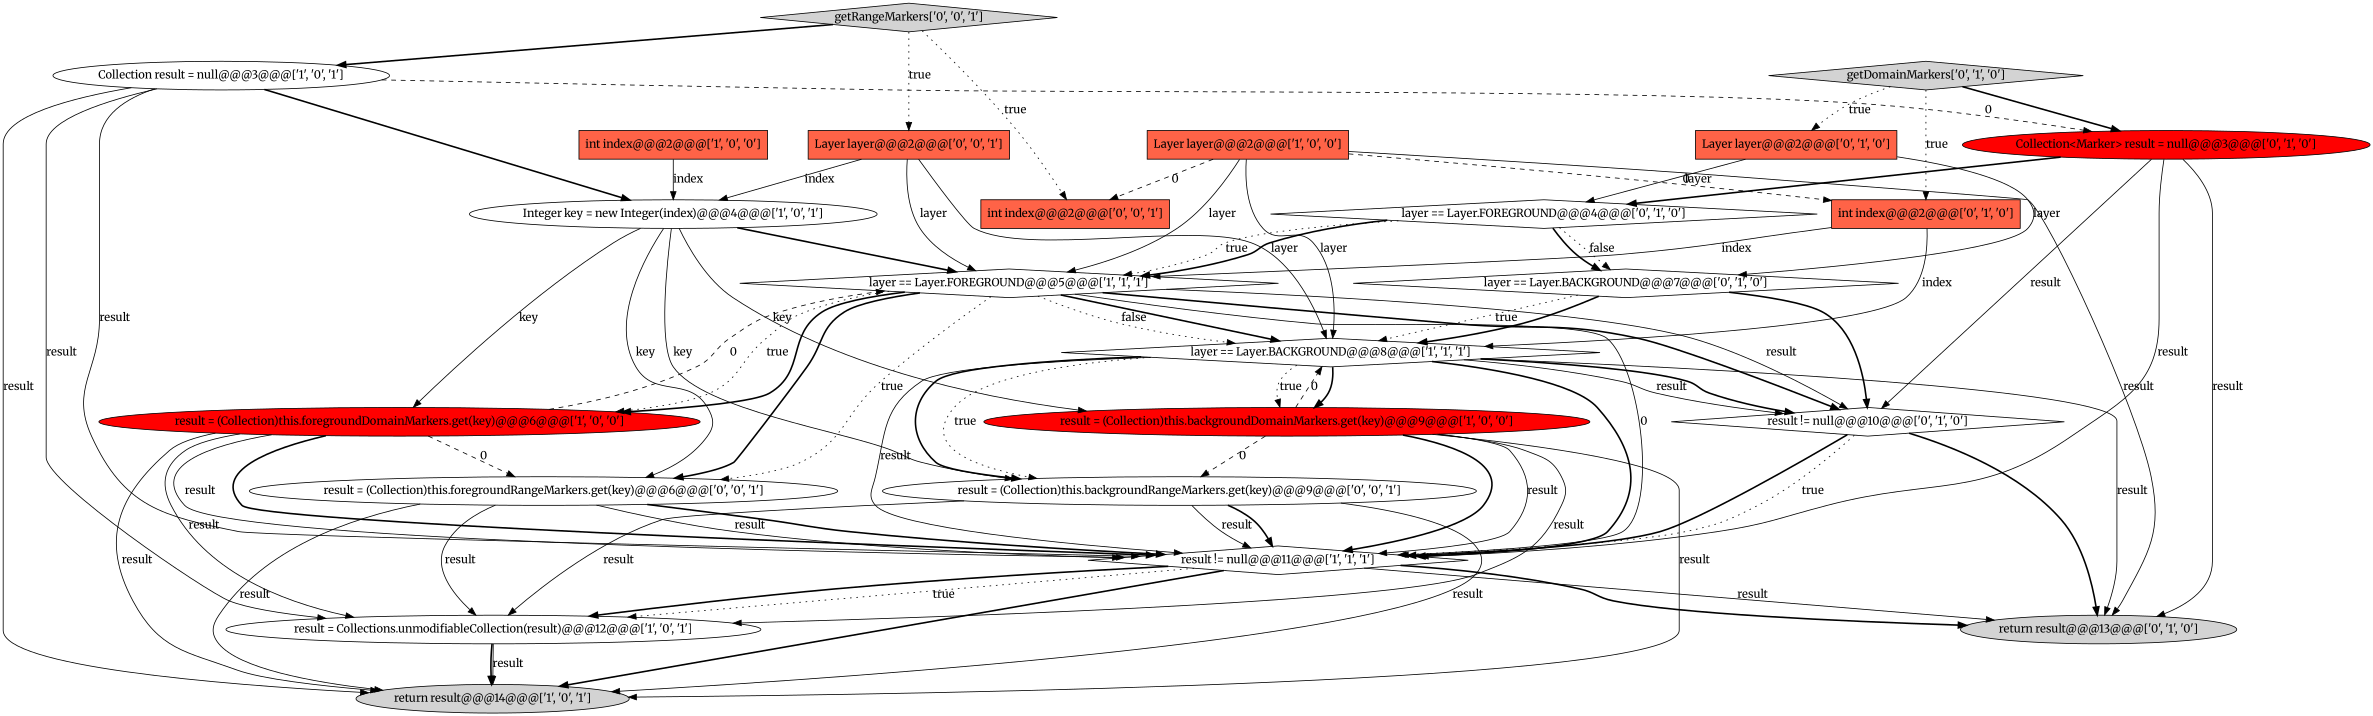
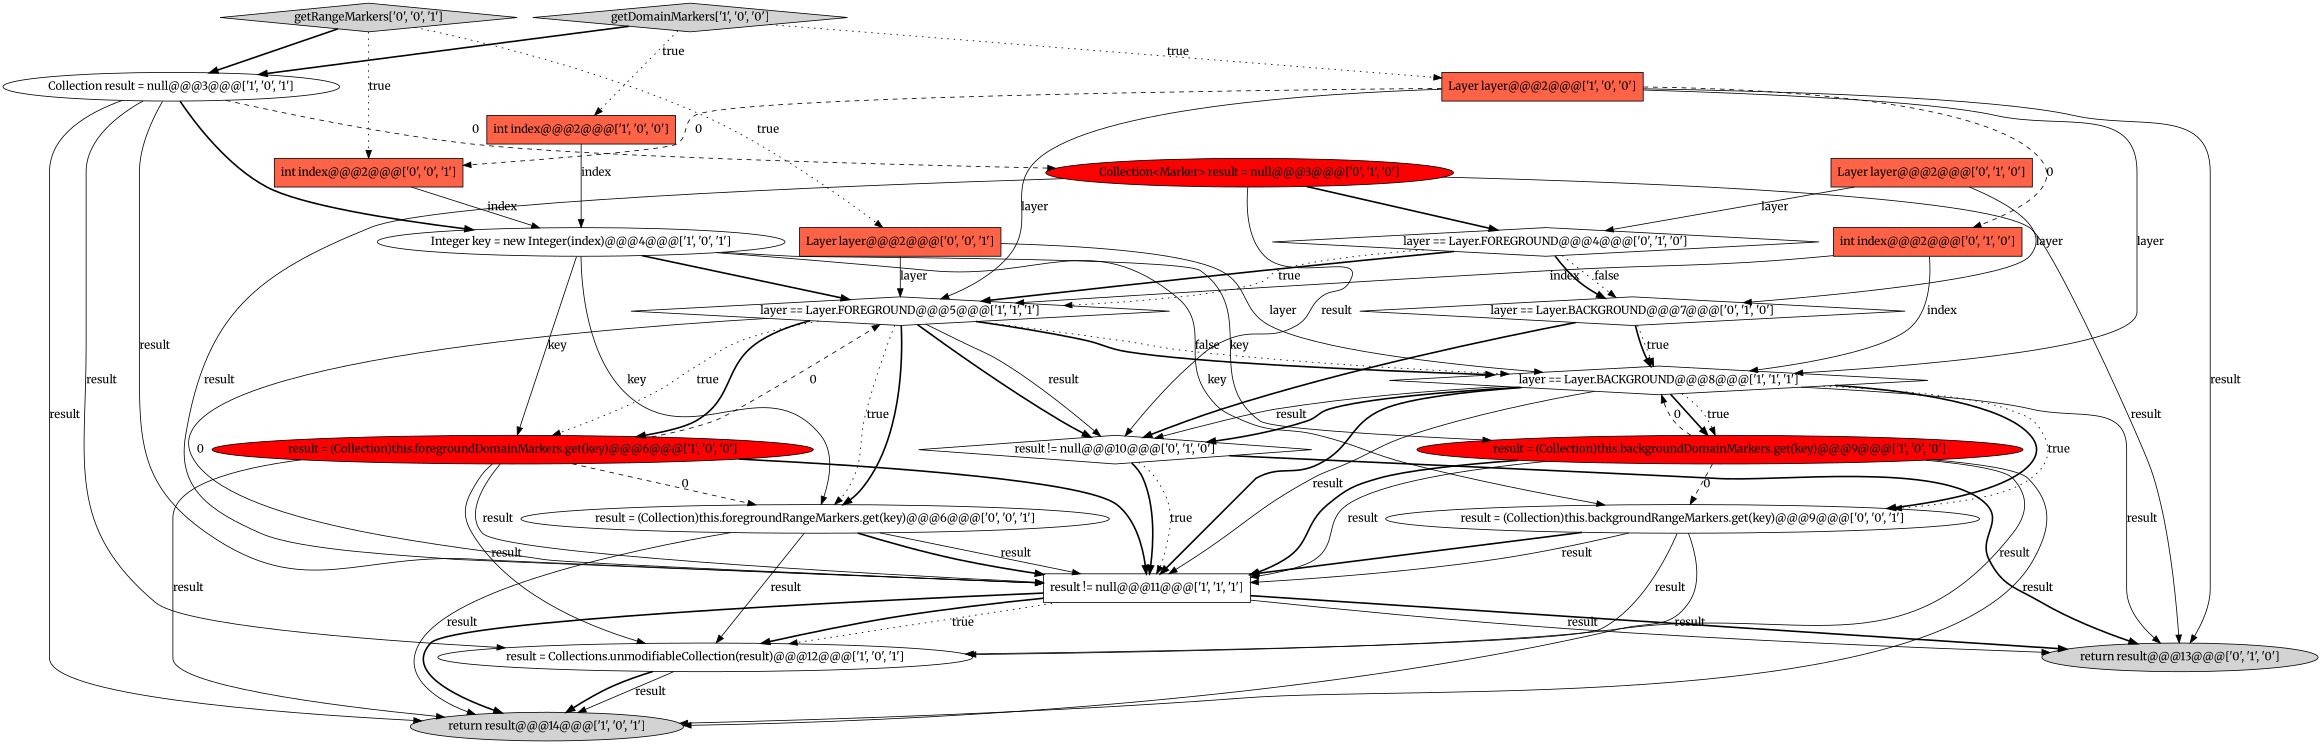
none -> (690, 18)
(1926, 76) -> none
(794, 179) -> (469, 205)
(1278, 560) -> (1147, 588)
